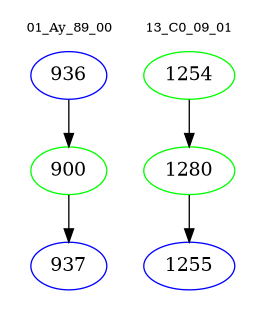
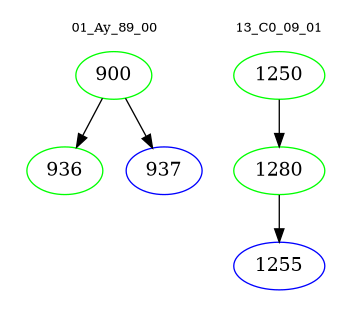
(69, 75) -> (65, 171)
(189, 75) -> (279, 75)
(69, 117) -> (93, 117)
